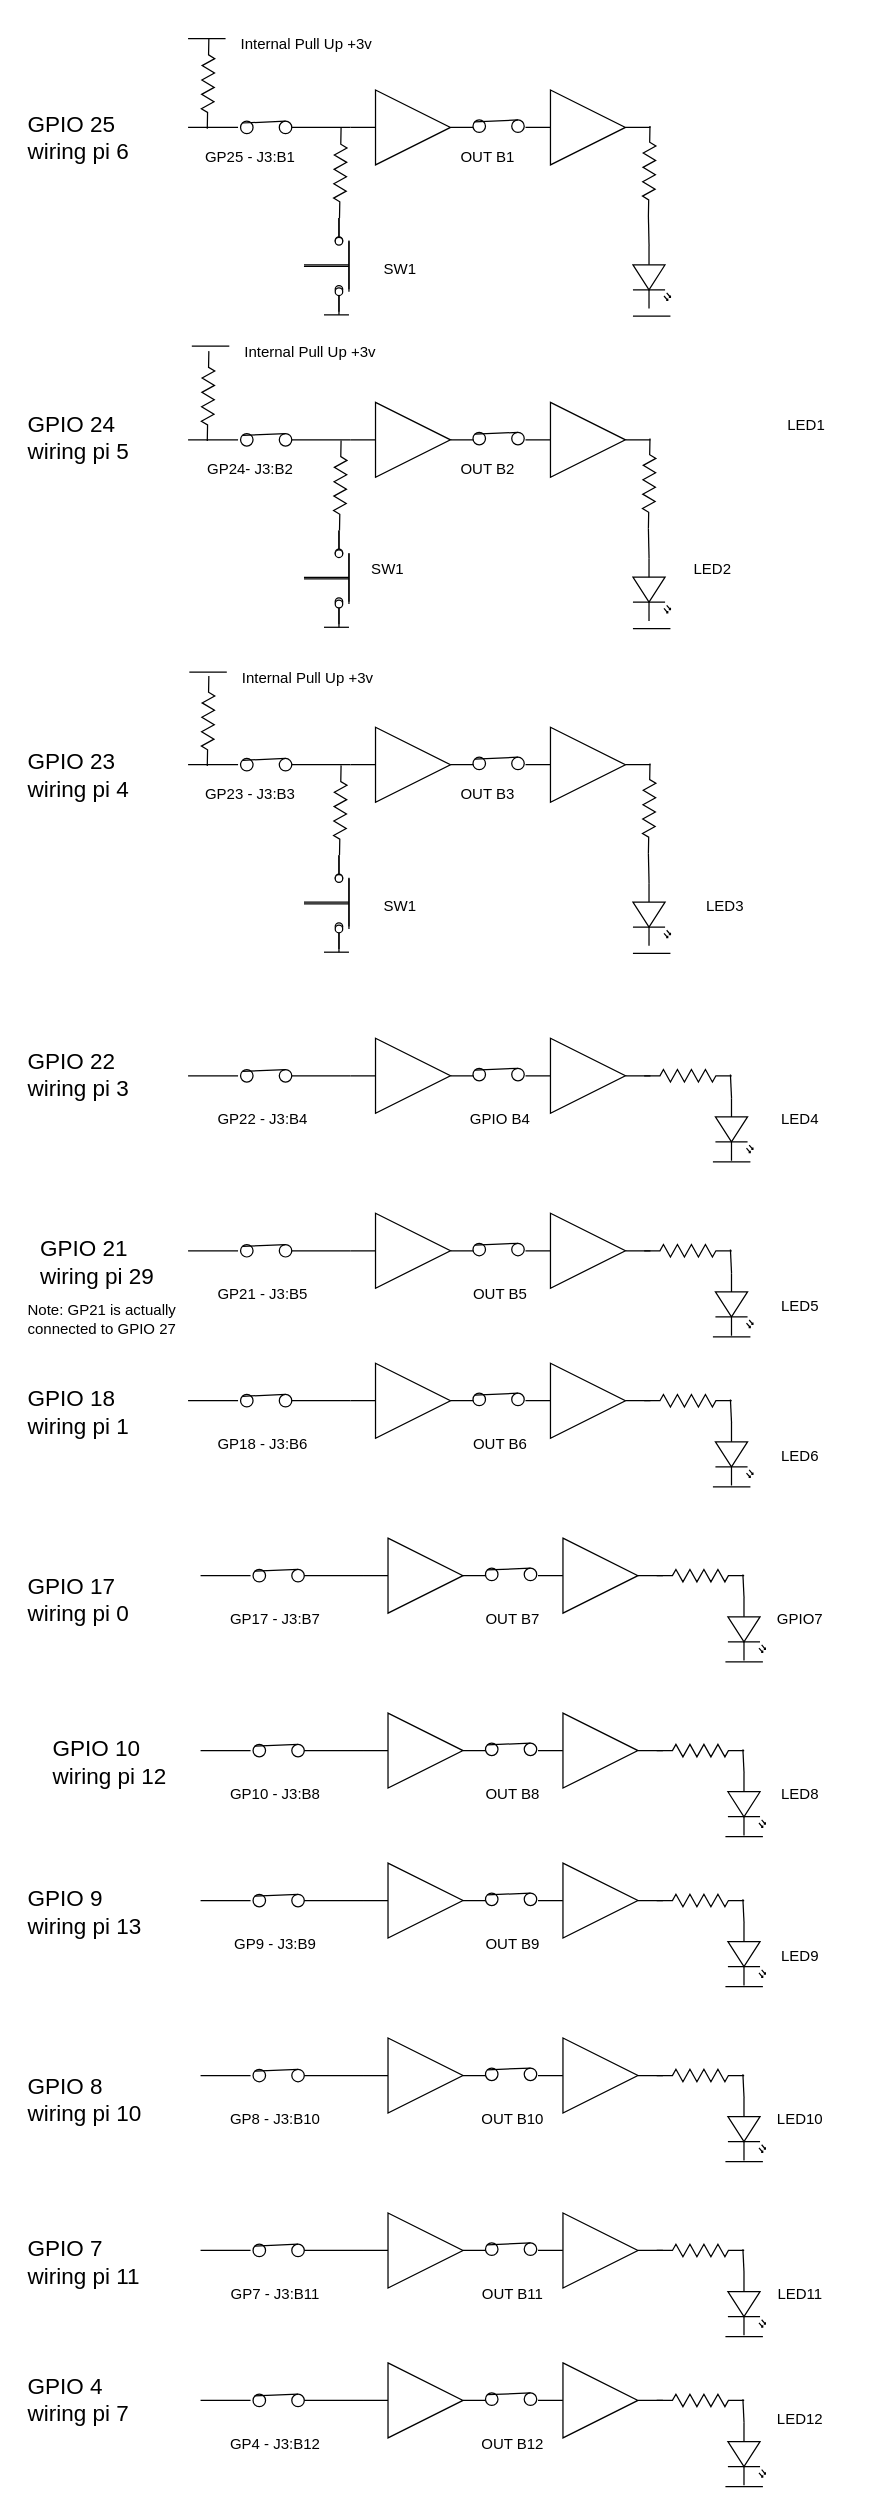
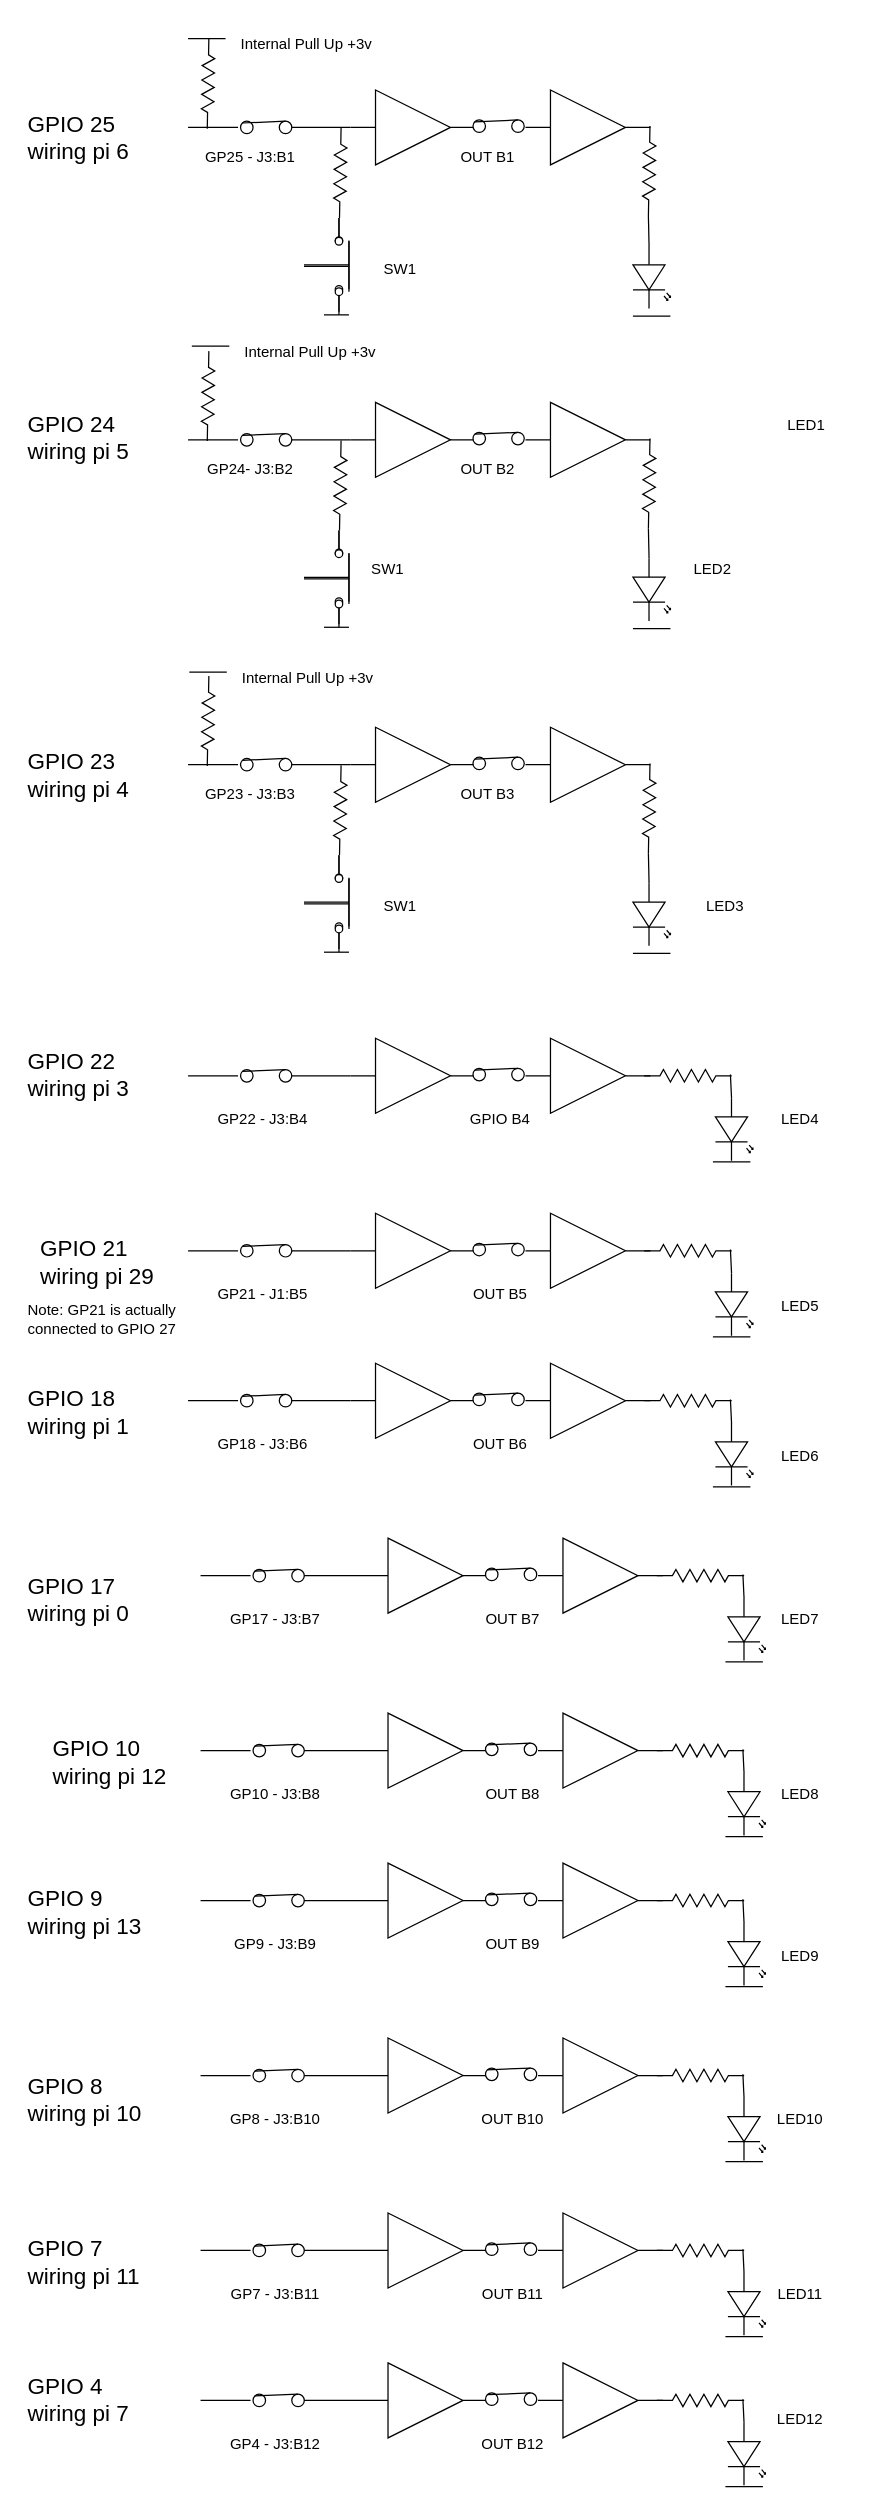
(263, 1294) -> (263, 1294)
(801, 1619) -> (801, 1619)
